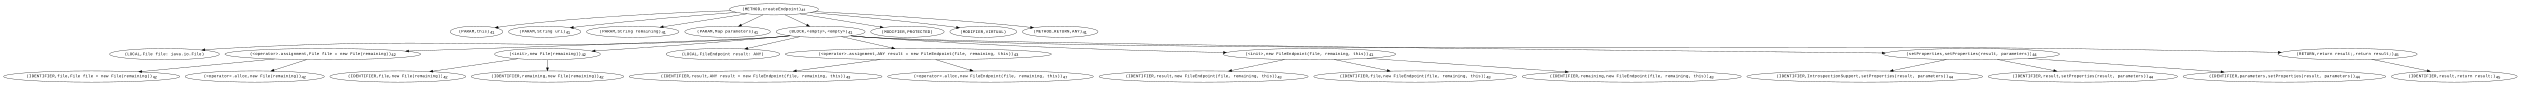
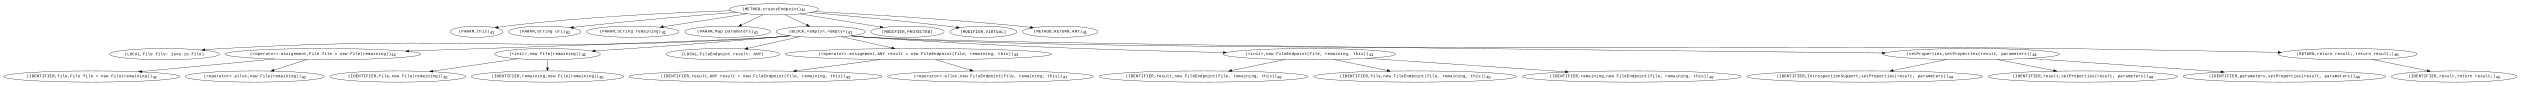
(568, 31) -> (568, 31)
